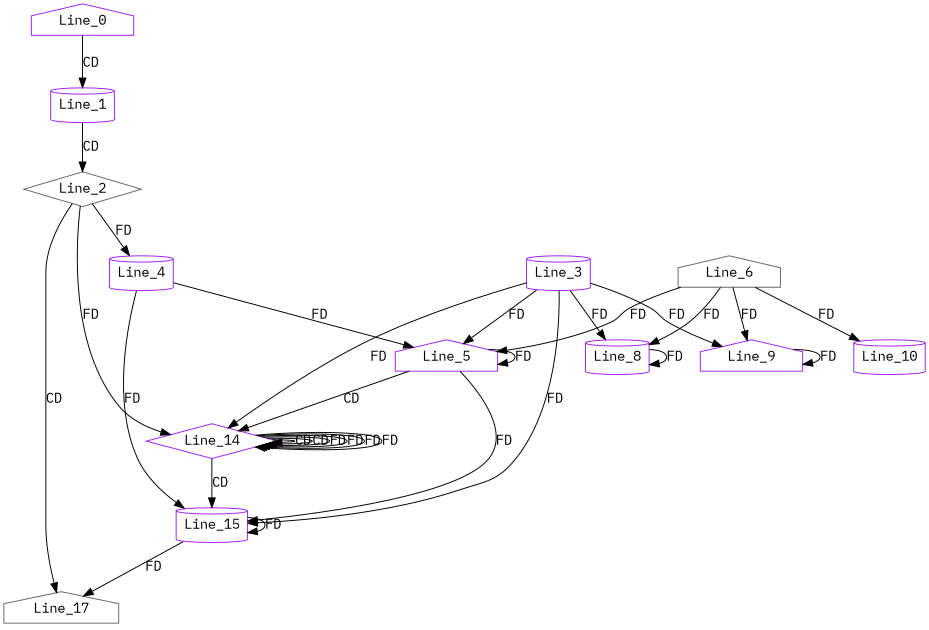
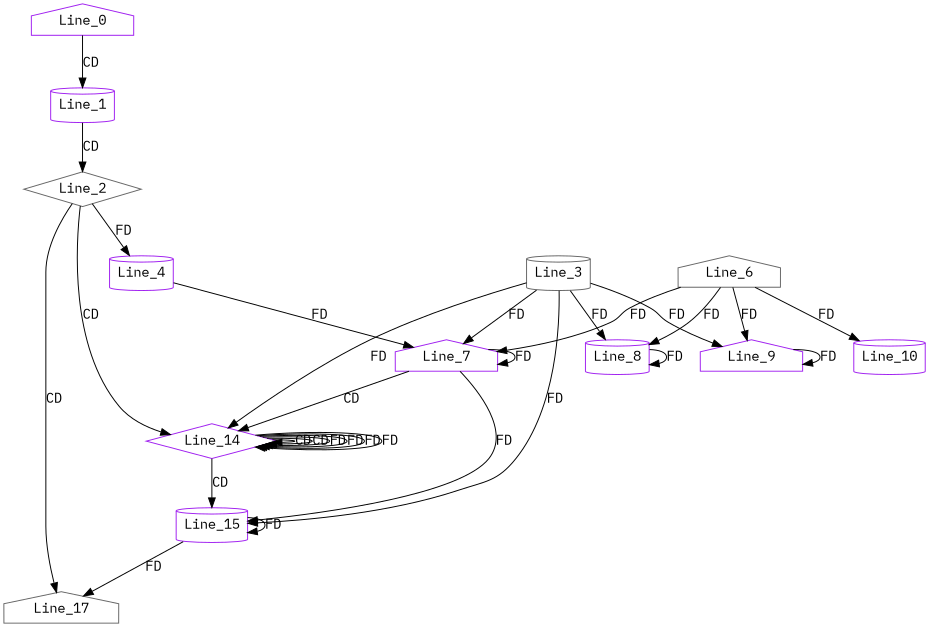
(558, 273) -> (558, 273)
(91, 315) -> (91, 315)
(446, 357) -> (446, 357)
(124, 399) -> none
